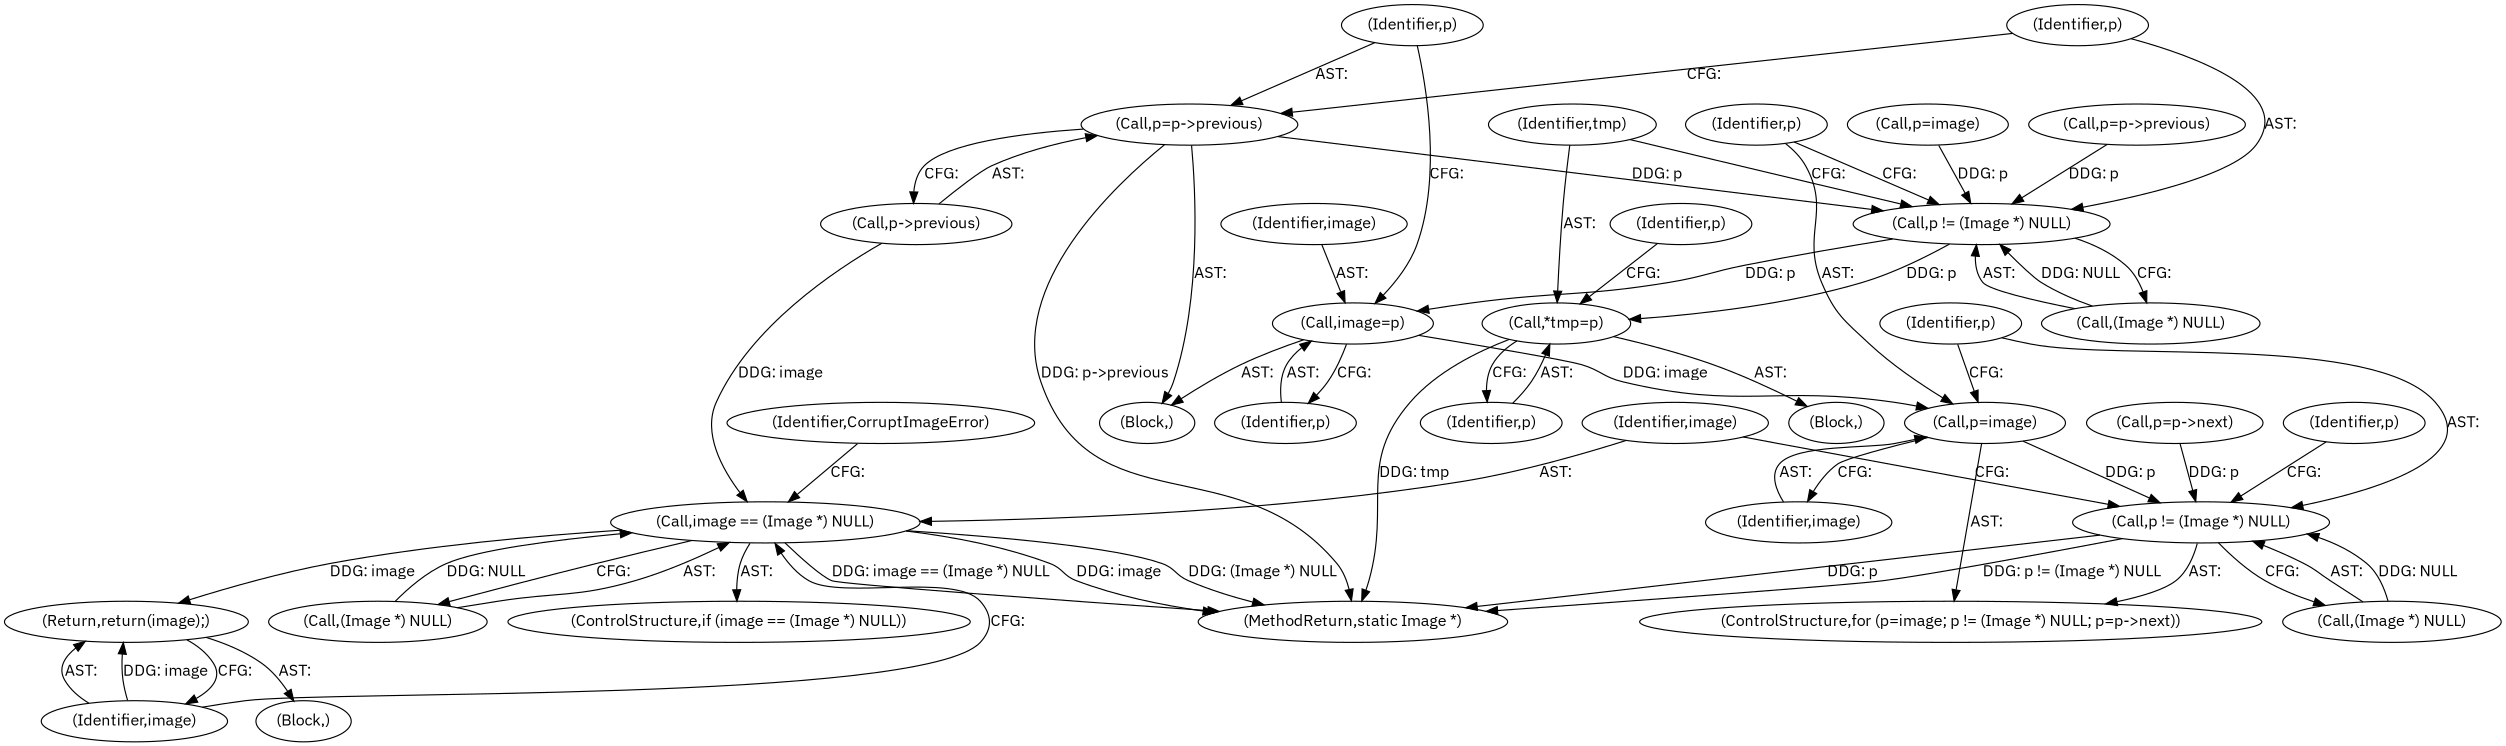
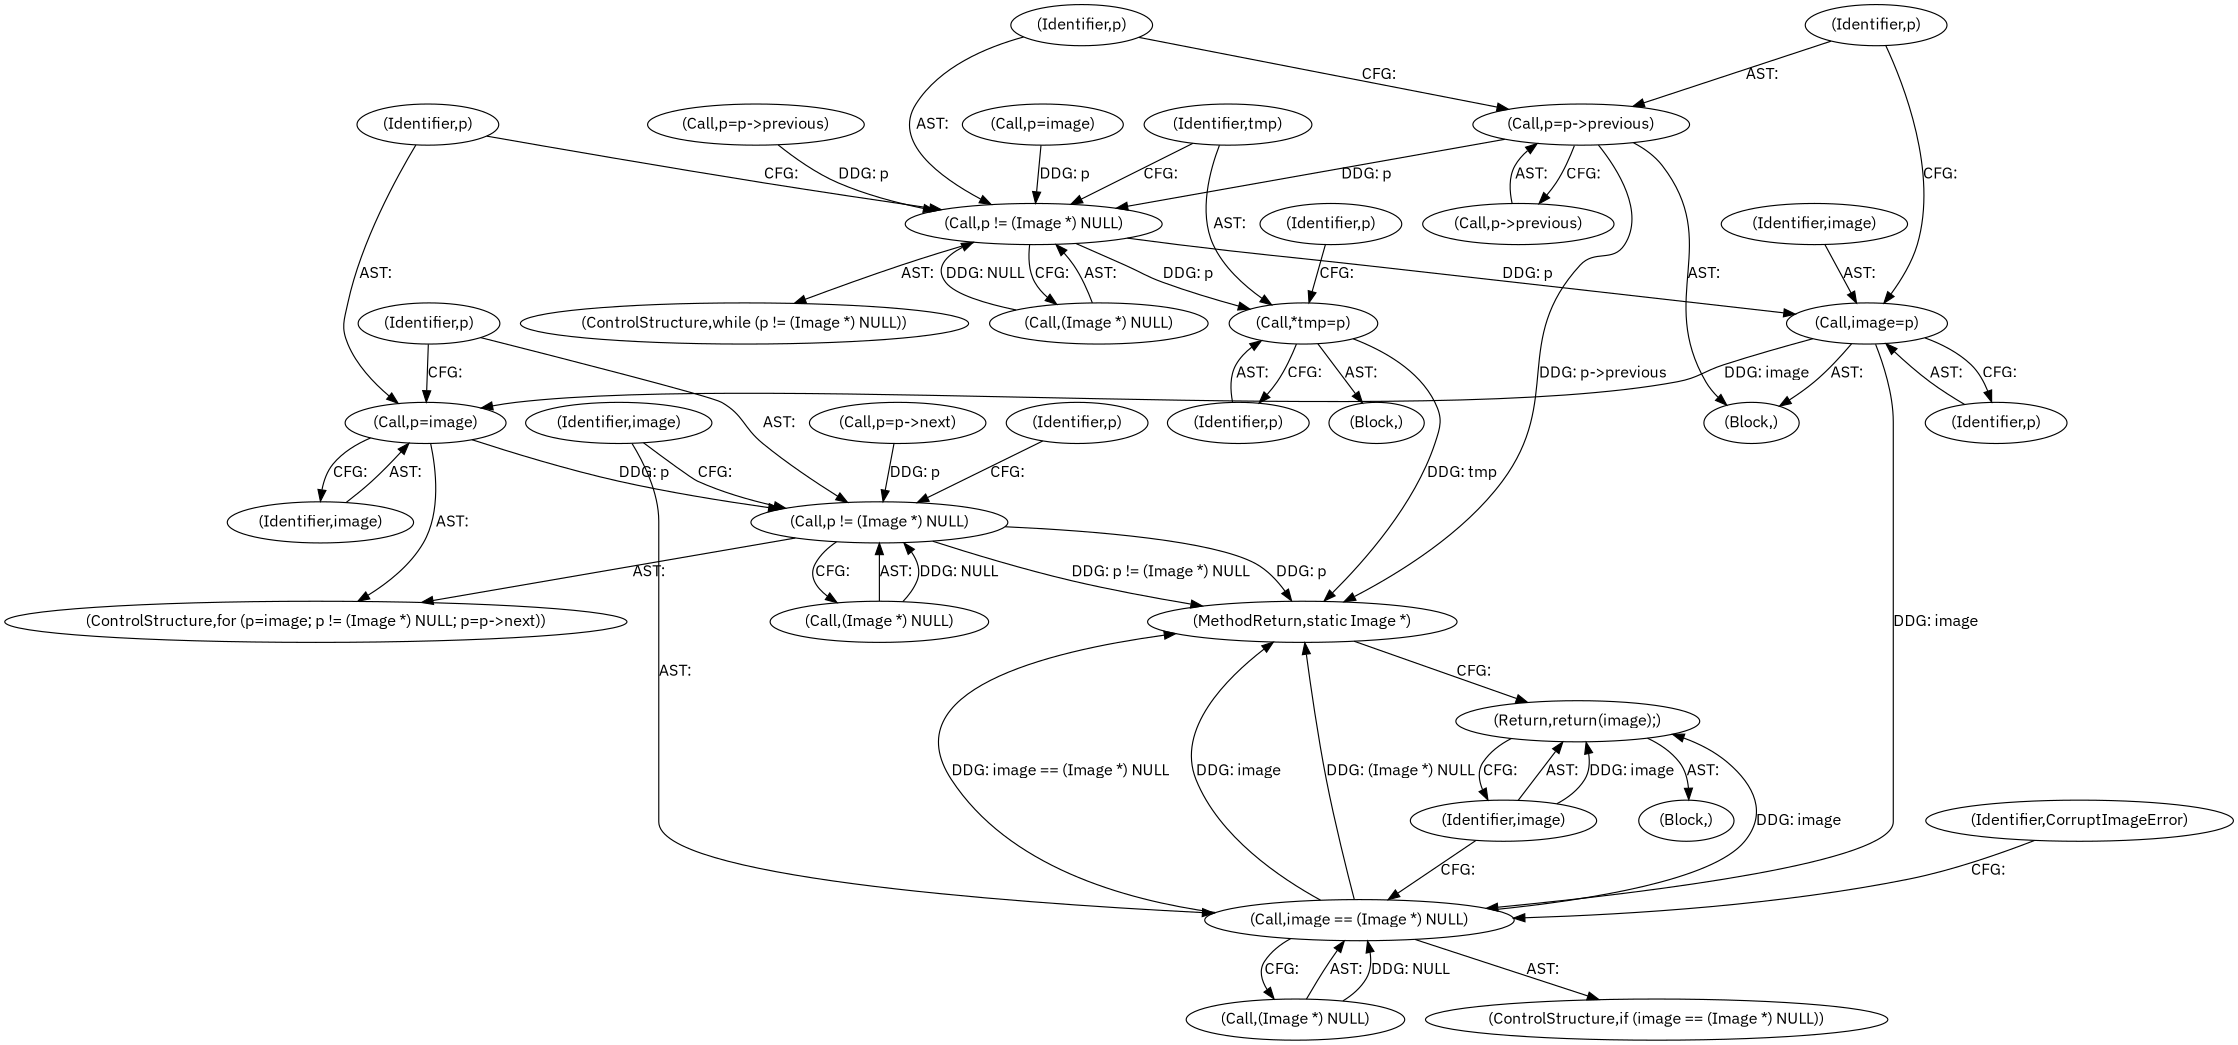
none -> (745, 323)
(753, 346) -> (1893, 787)
none -> (1435, 670)
